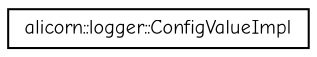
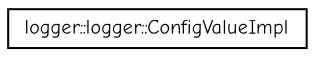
(158, 29) -> (157, 29)
